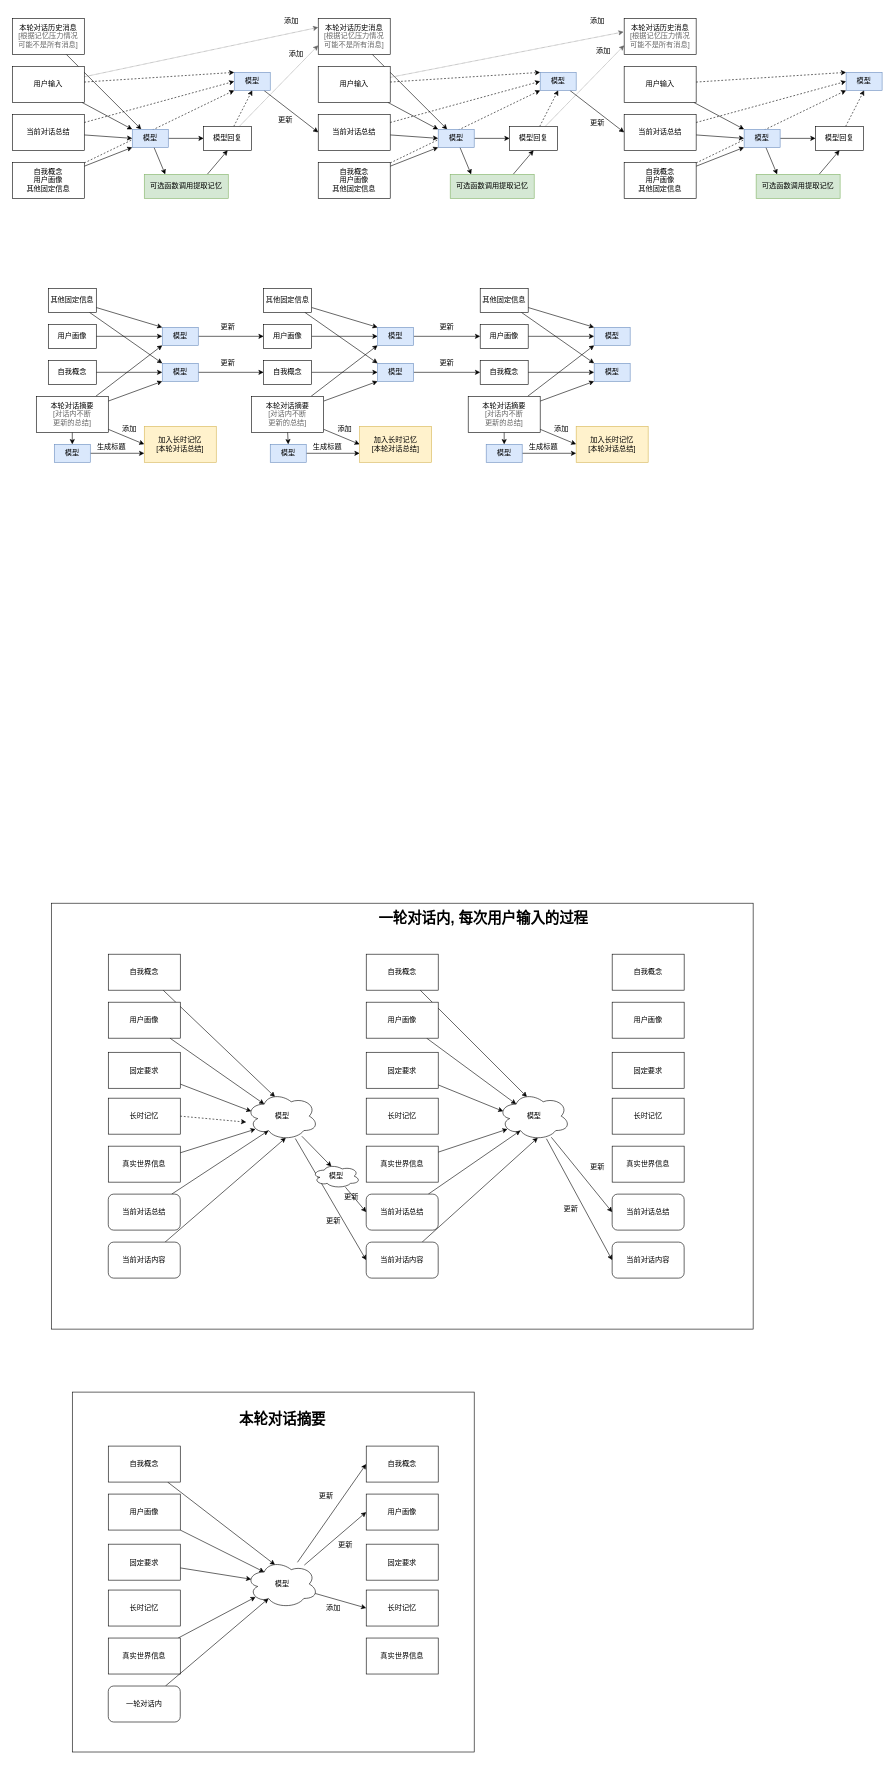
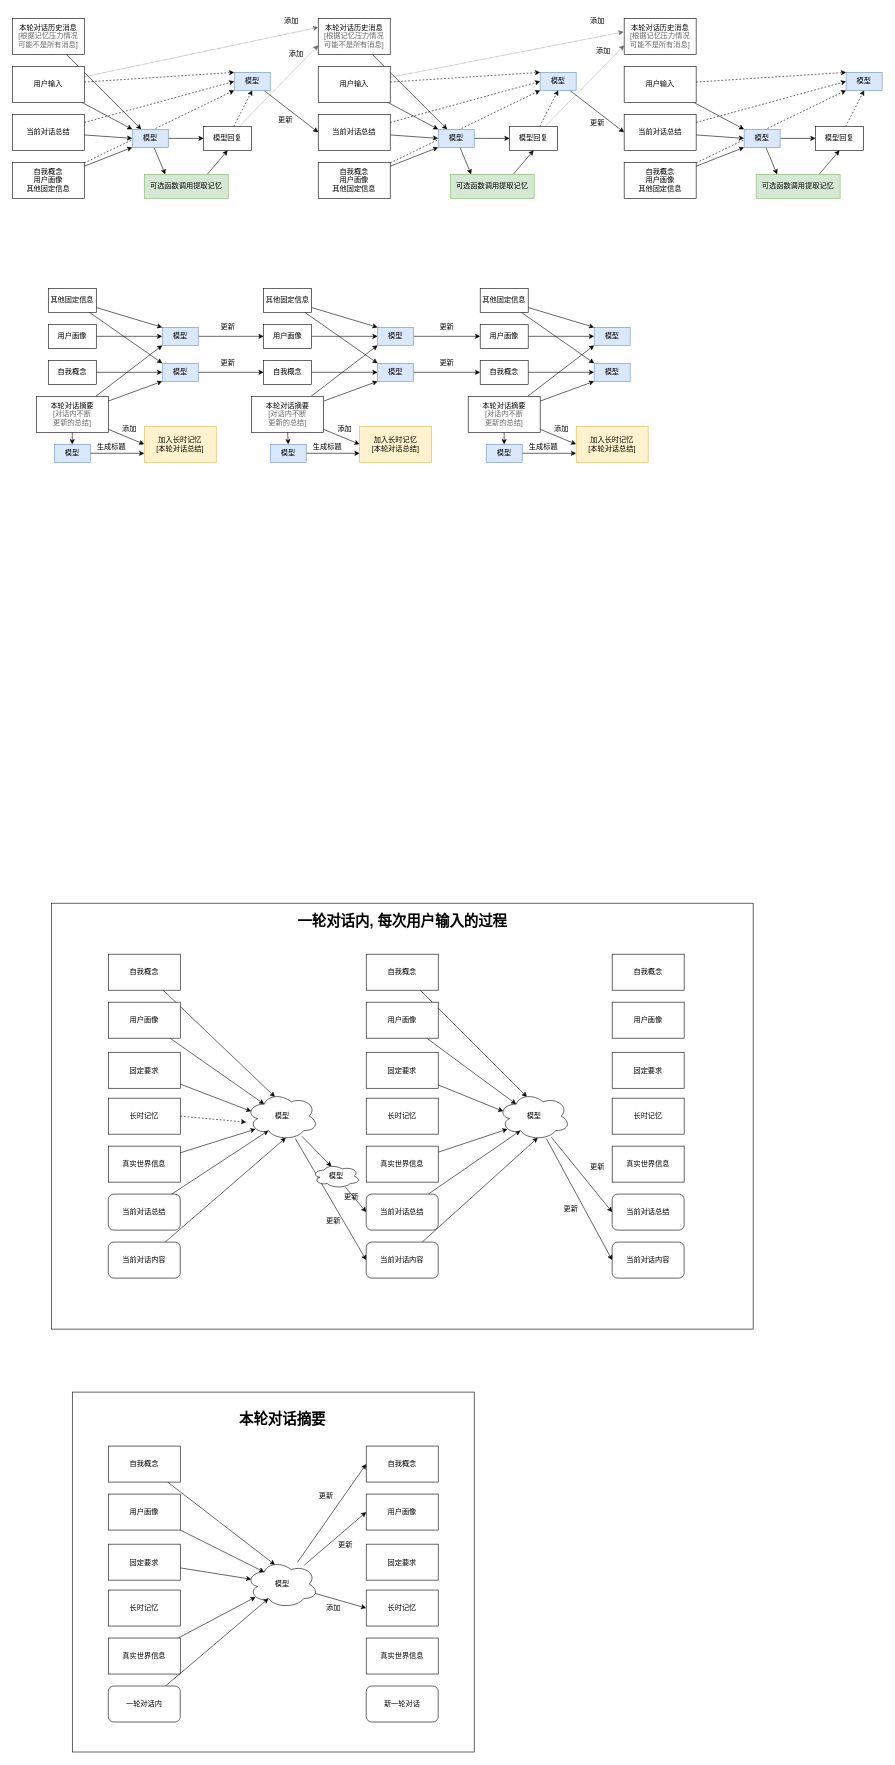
(483, 918) -> (402, 921)
none -> (402, 1704)
